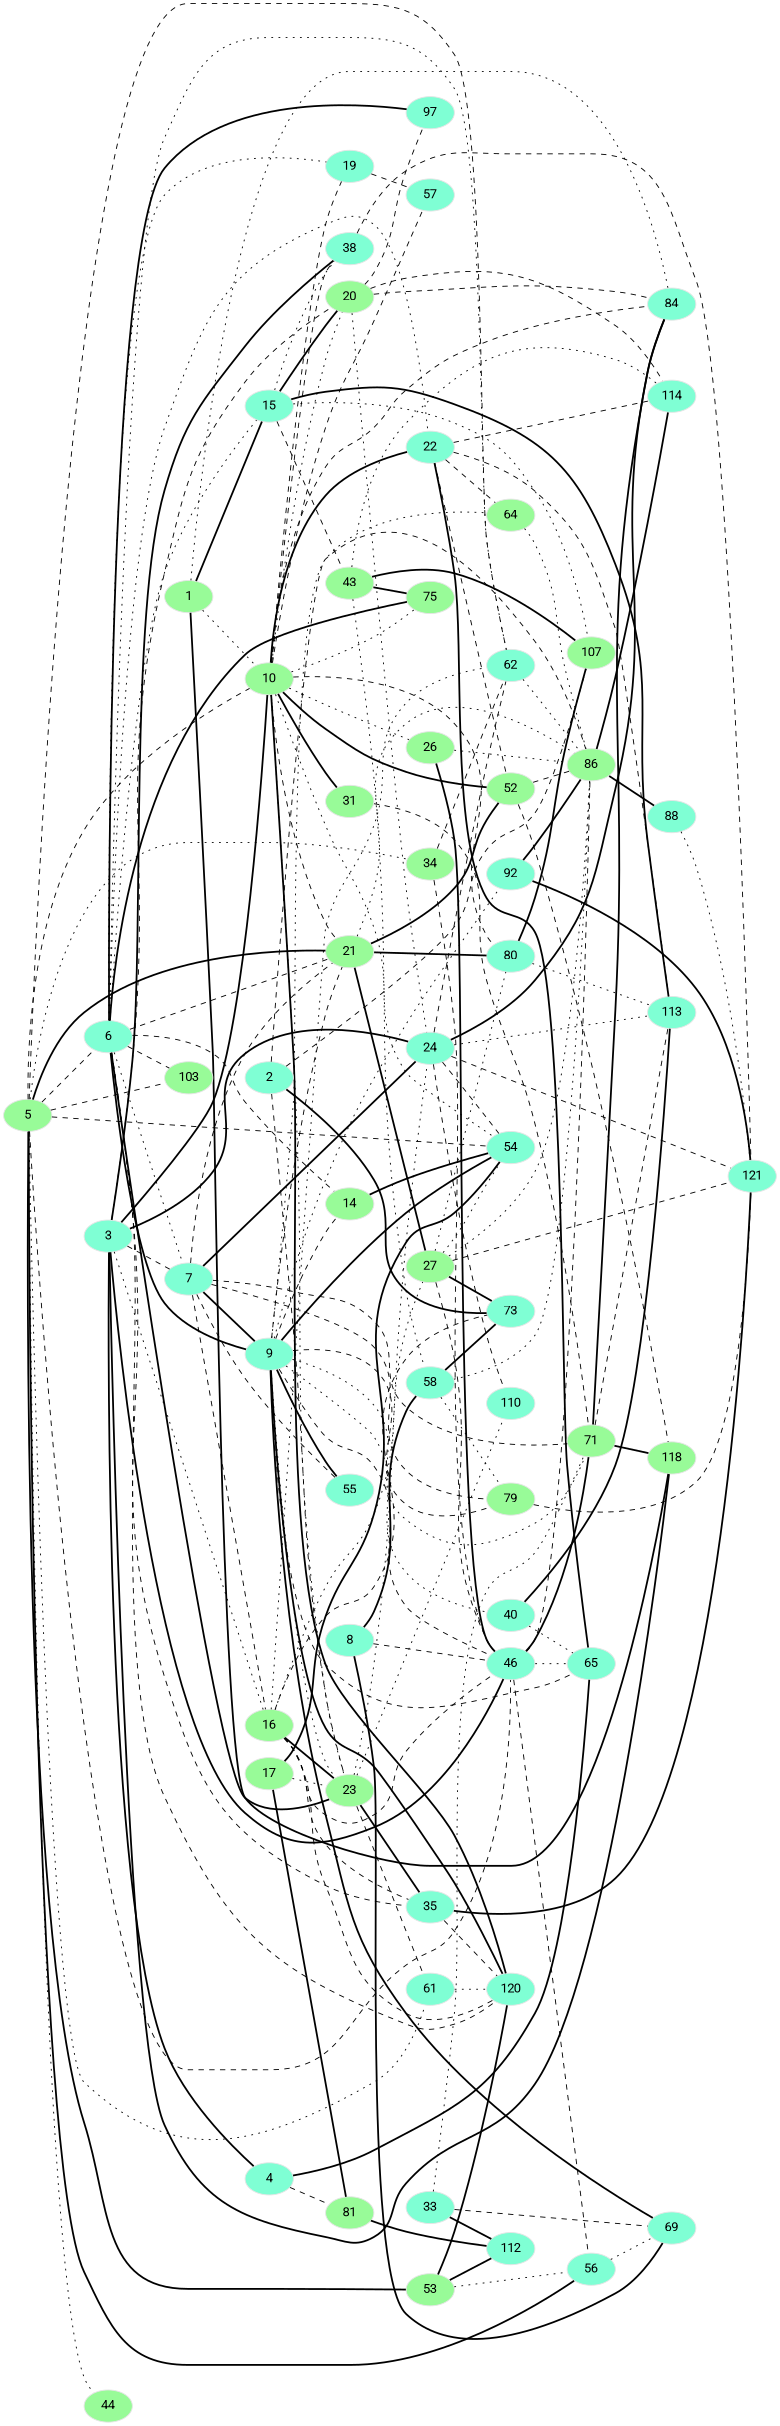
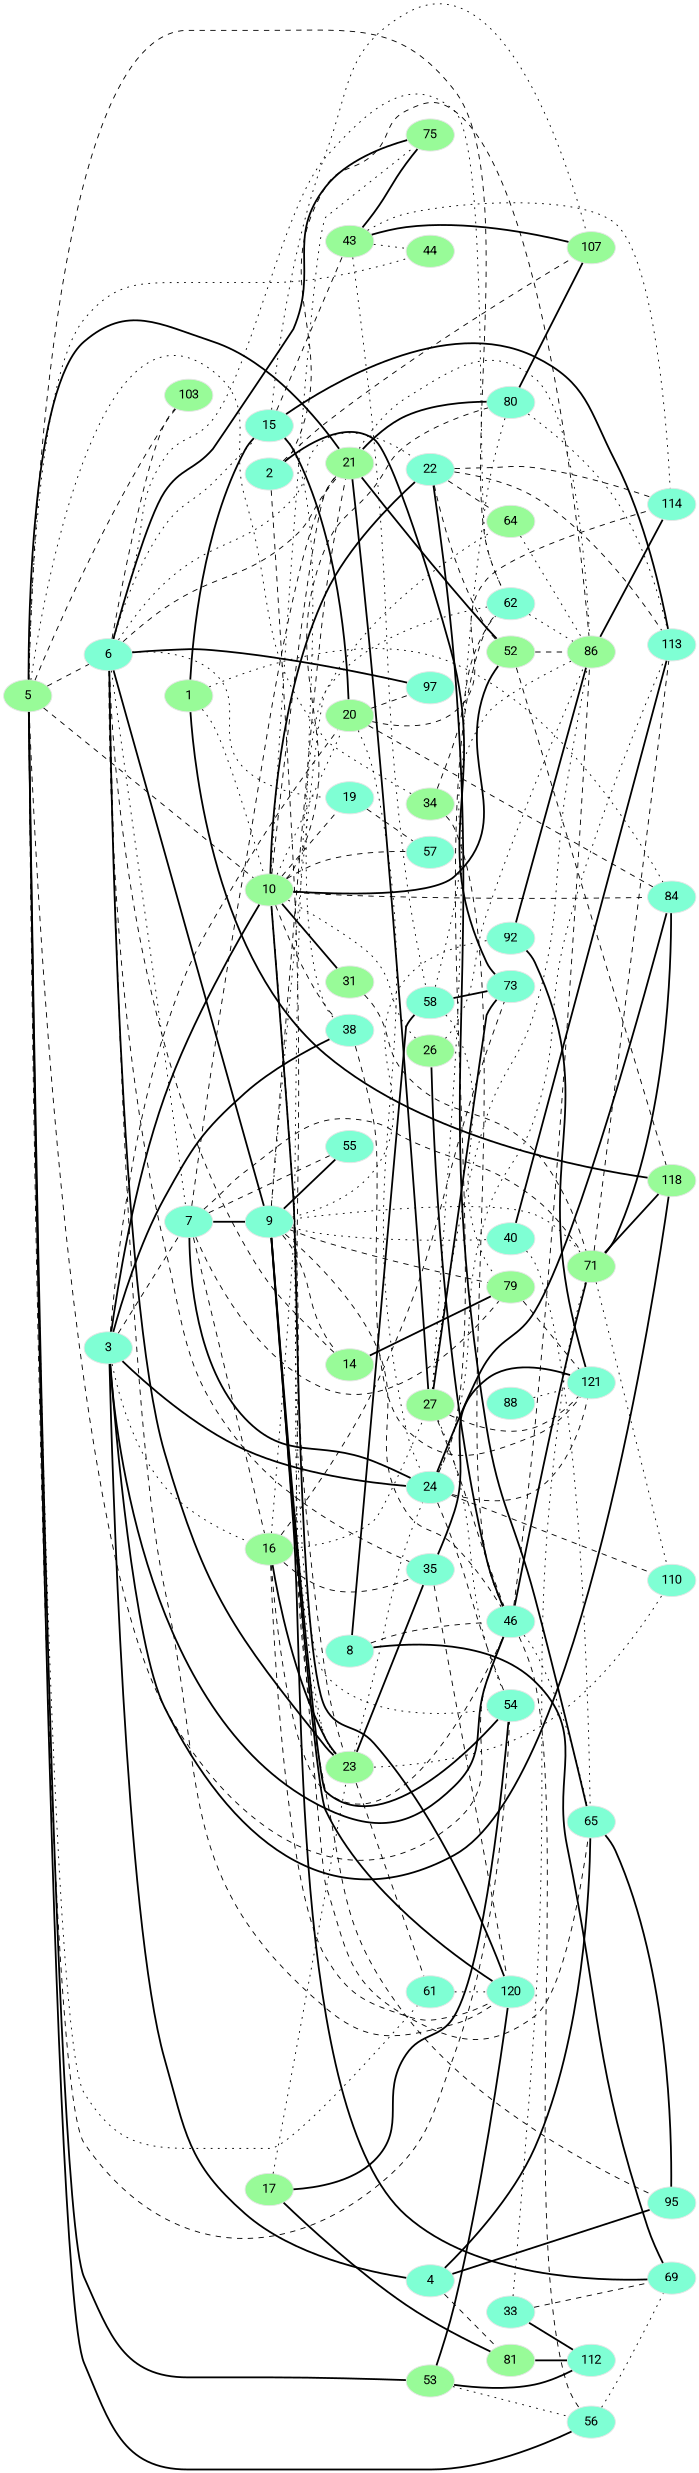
none -> (390, 246)
(632, 791) -> none
(428, 1171) -> (430, 1326)
none -> (633, 1431)
none -> (672, 2203)
